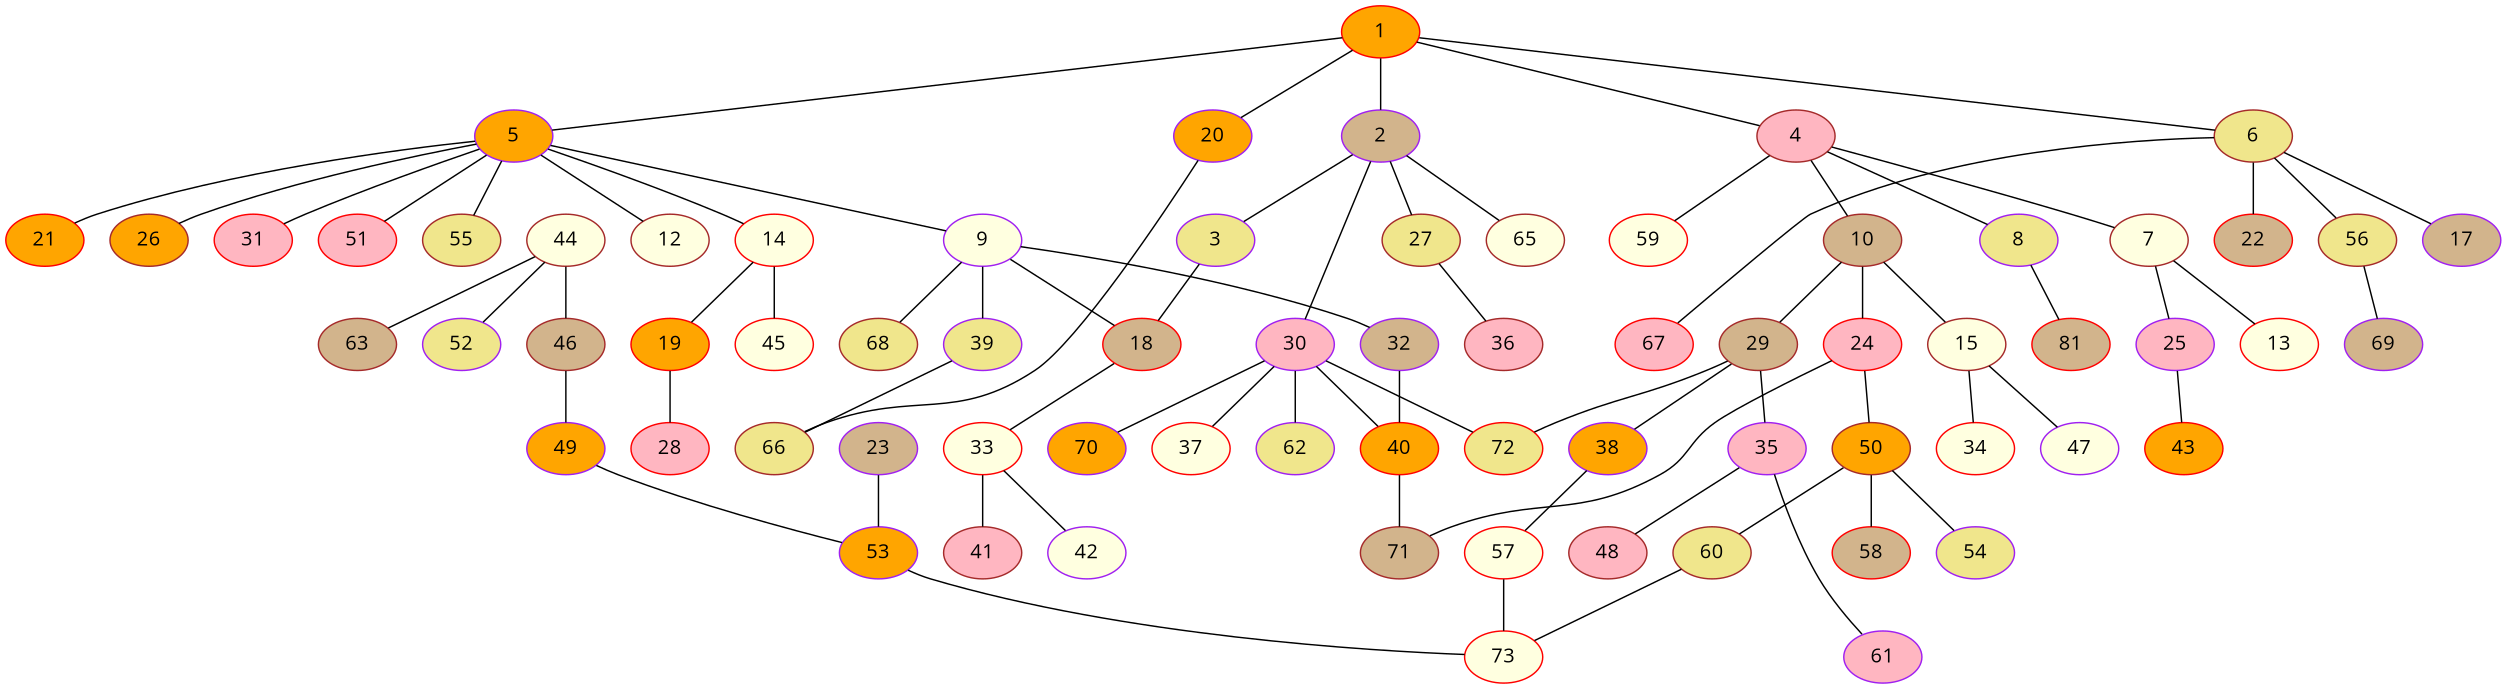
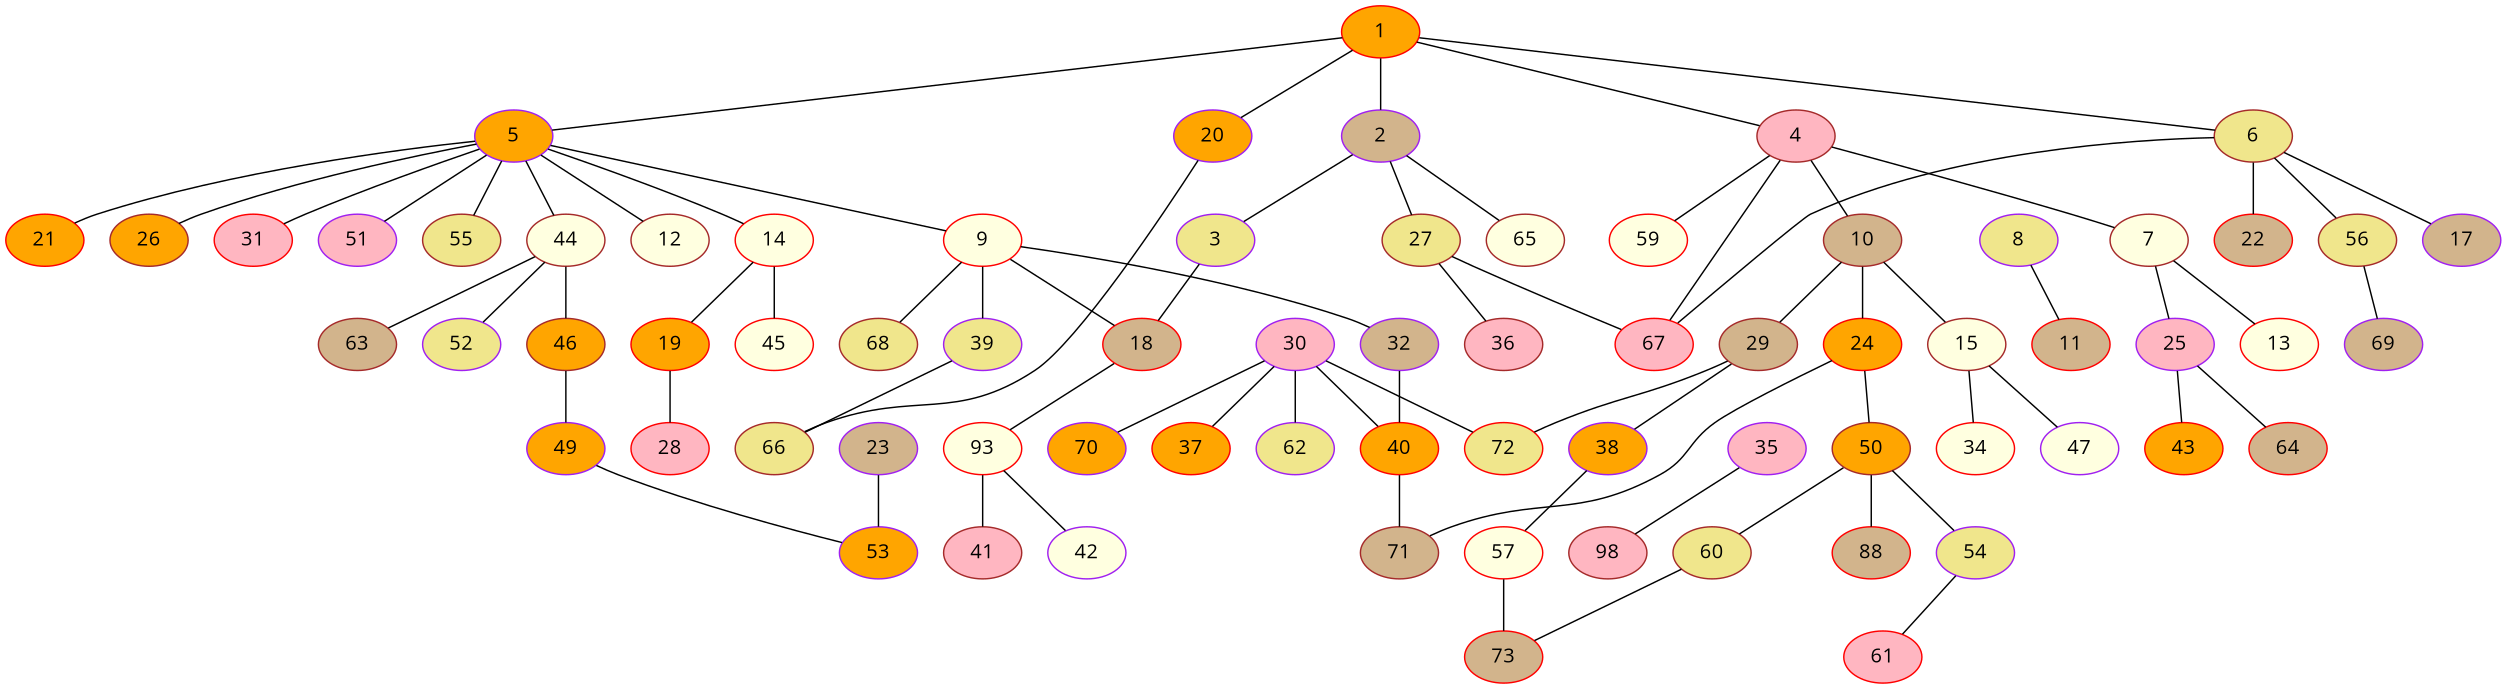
none -> (540, 188)
(1912, 190) -> (1725, 240)
(357, 240) -> (357, 240)
(983, 240) -> (983, 240)
(1338, 240) -> none
none -> (1536, 294)
(566, 344) -> (566, 344)
(1863, 344) -> (1863, 344)
(2071, 344) -> (2071, 344)
(1763, 406) -> none
(983, 449) -> (983, 449)
(1191, 449) -> (1191, 449)
none -> (2288, 449)
(1608, 553) -> (1608, 553)
(1871, 553) -> (1871, 553)
(1809, 560) -> (1929, 605)
(1183, 630) -> none
(1504, 657) -> (1504, 657)
(1883, 657) -> (1883, 657)
